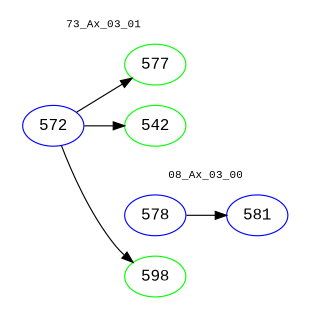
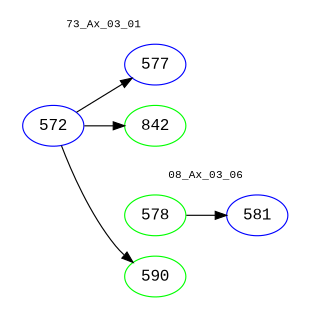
(155, 65) -> (155, 65)
(155, 126) -> (155, 126)
(206, 175) -> (206, 175)
(155, 215) -> (155, 215)
(155, 277) -> (155, 277)
